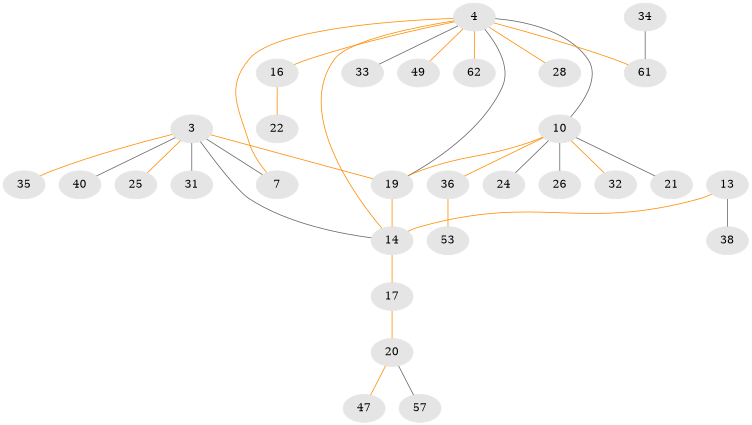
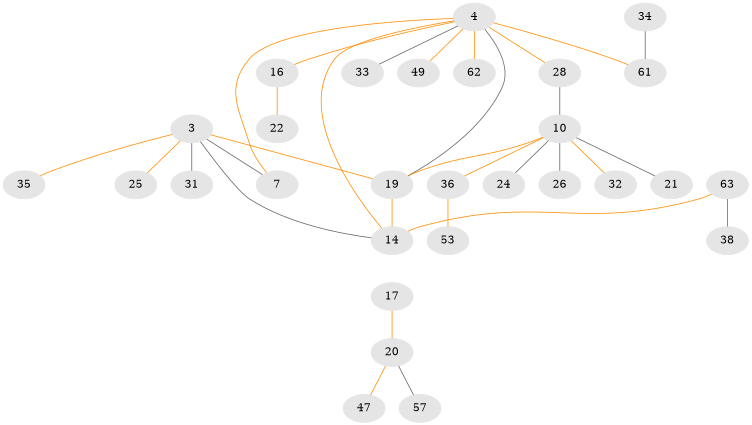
(564, 38) -> (560, 101)
(80, 185) -> none
(727, 185) -> (727, 185)
(392, 269) -> none
